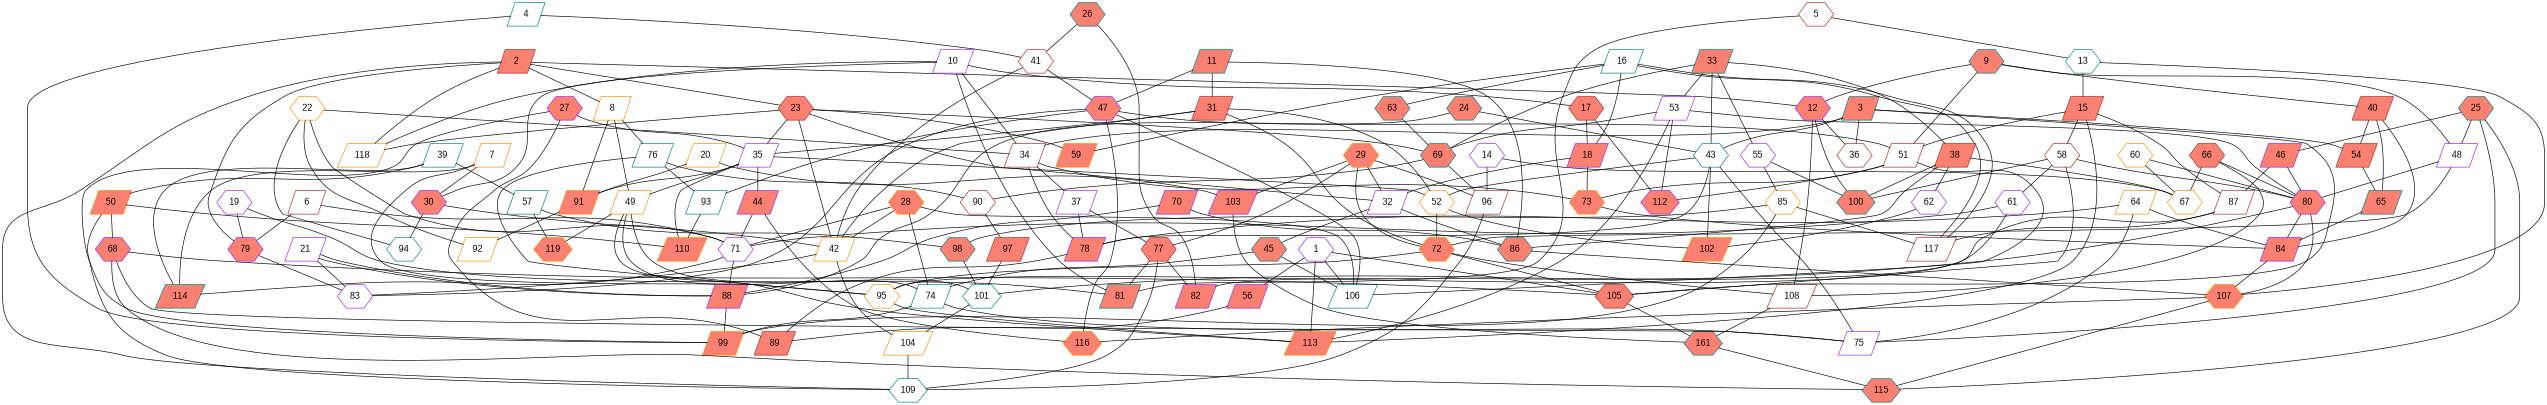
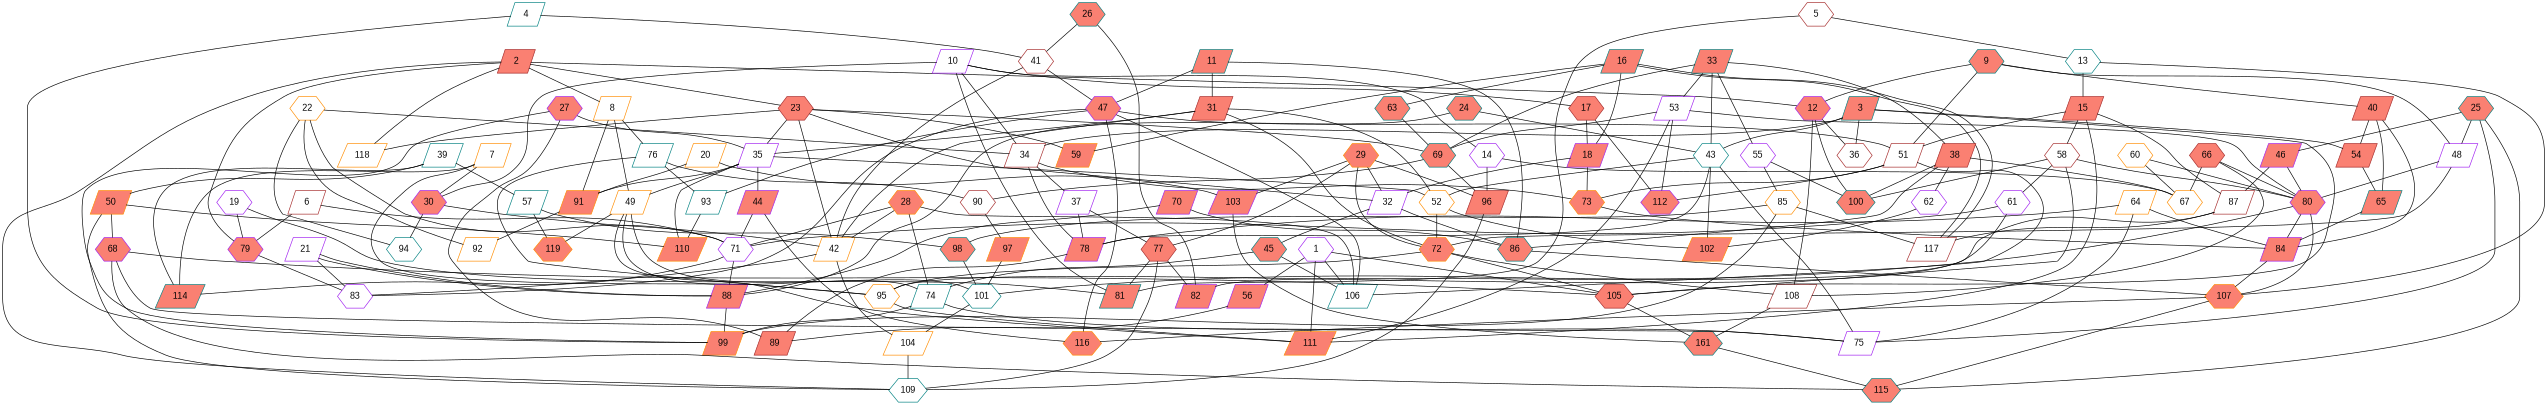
(1622, 61) -> (1622, 61)
(532, 94) -> (1232, 76)
(1487, 202) -> (1487, 202)
(1008, 249) -> (1008, 249)
(1310, 343) -> (1310, 343)
